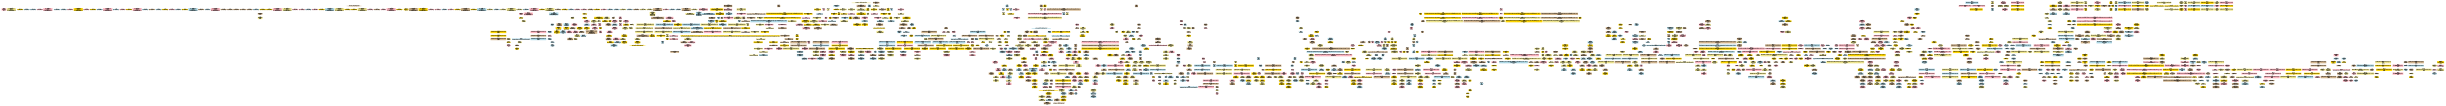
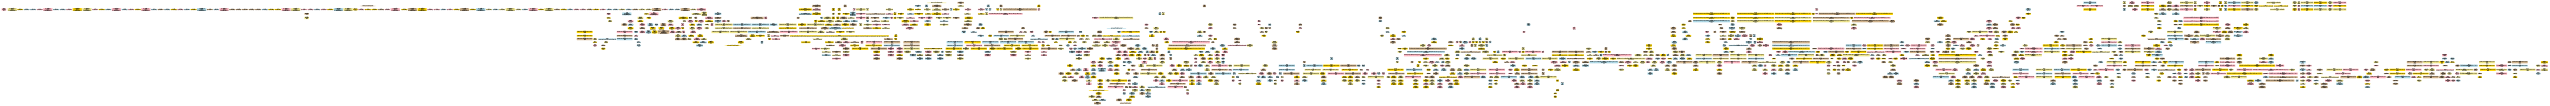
none -> (1426, 59)
